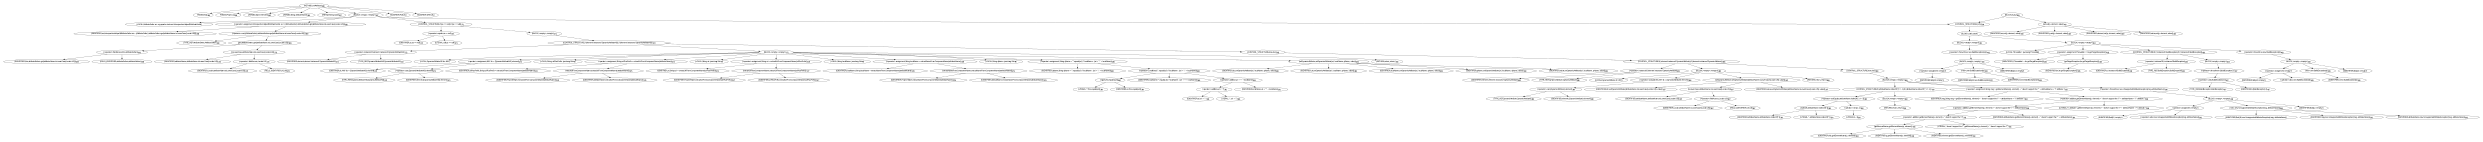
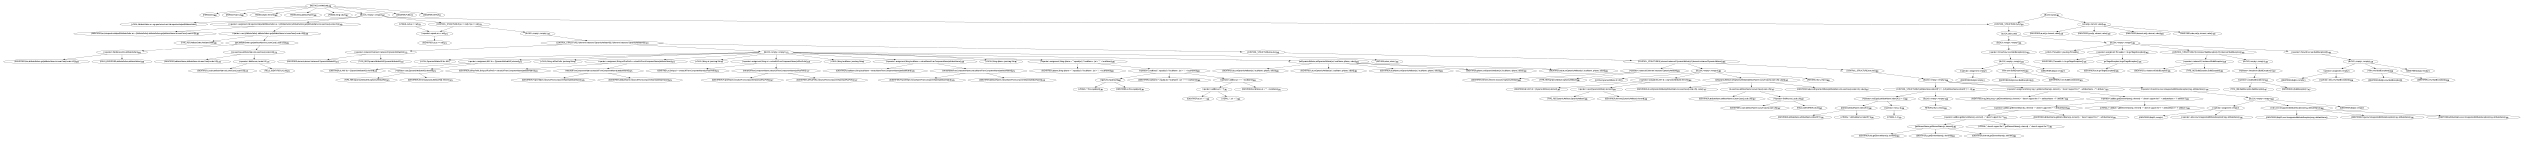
(443, 38) -> (422, 29)
none -> (2385, 80)
none -> (1537, 90)
